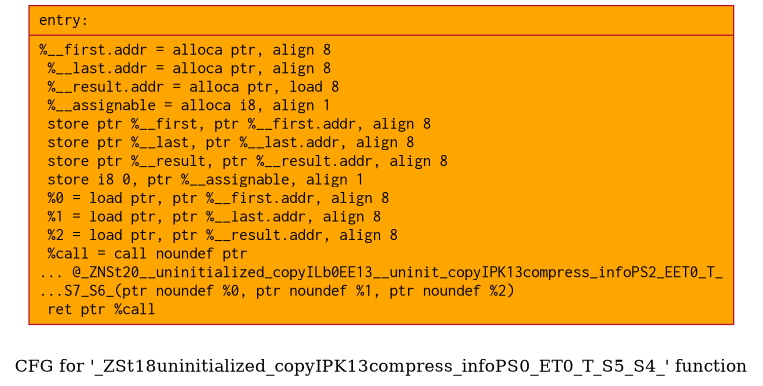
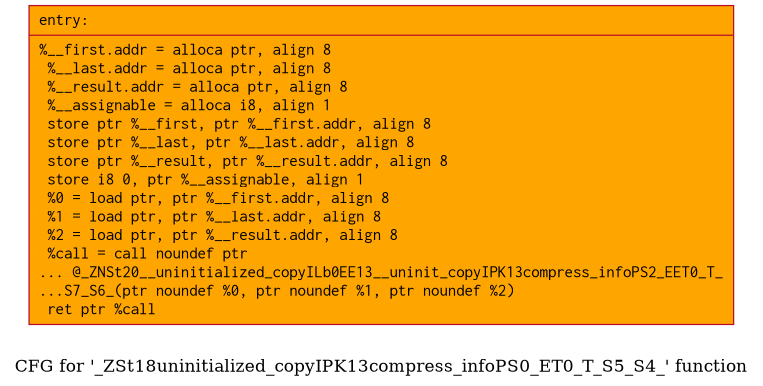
(190, 87) -> (193, 87)
